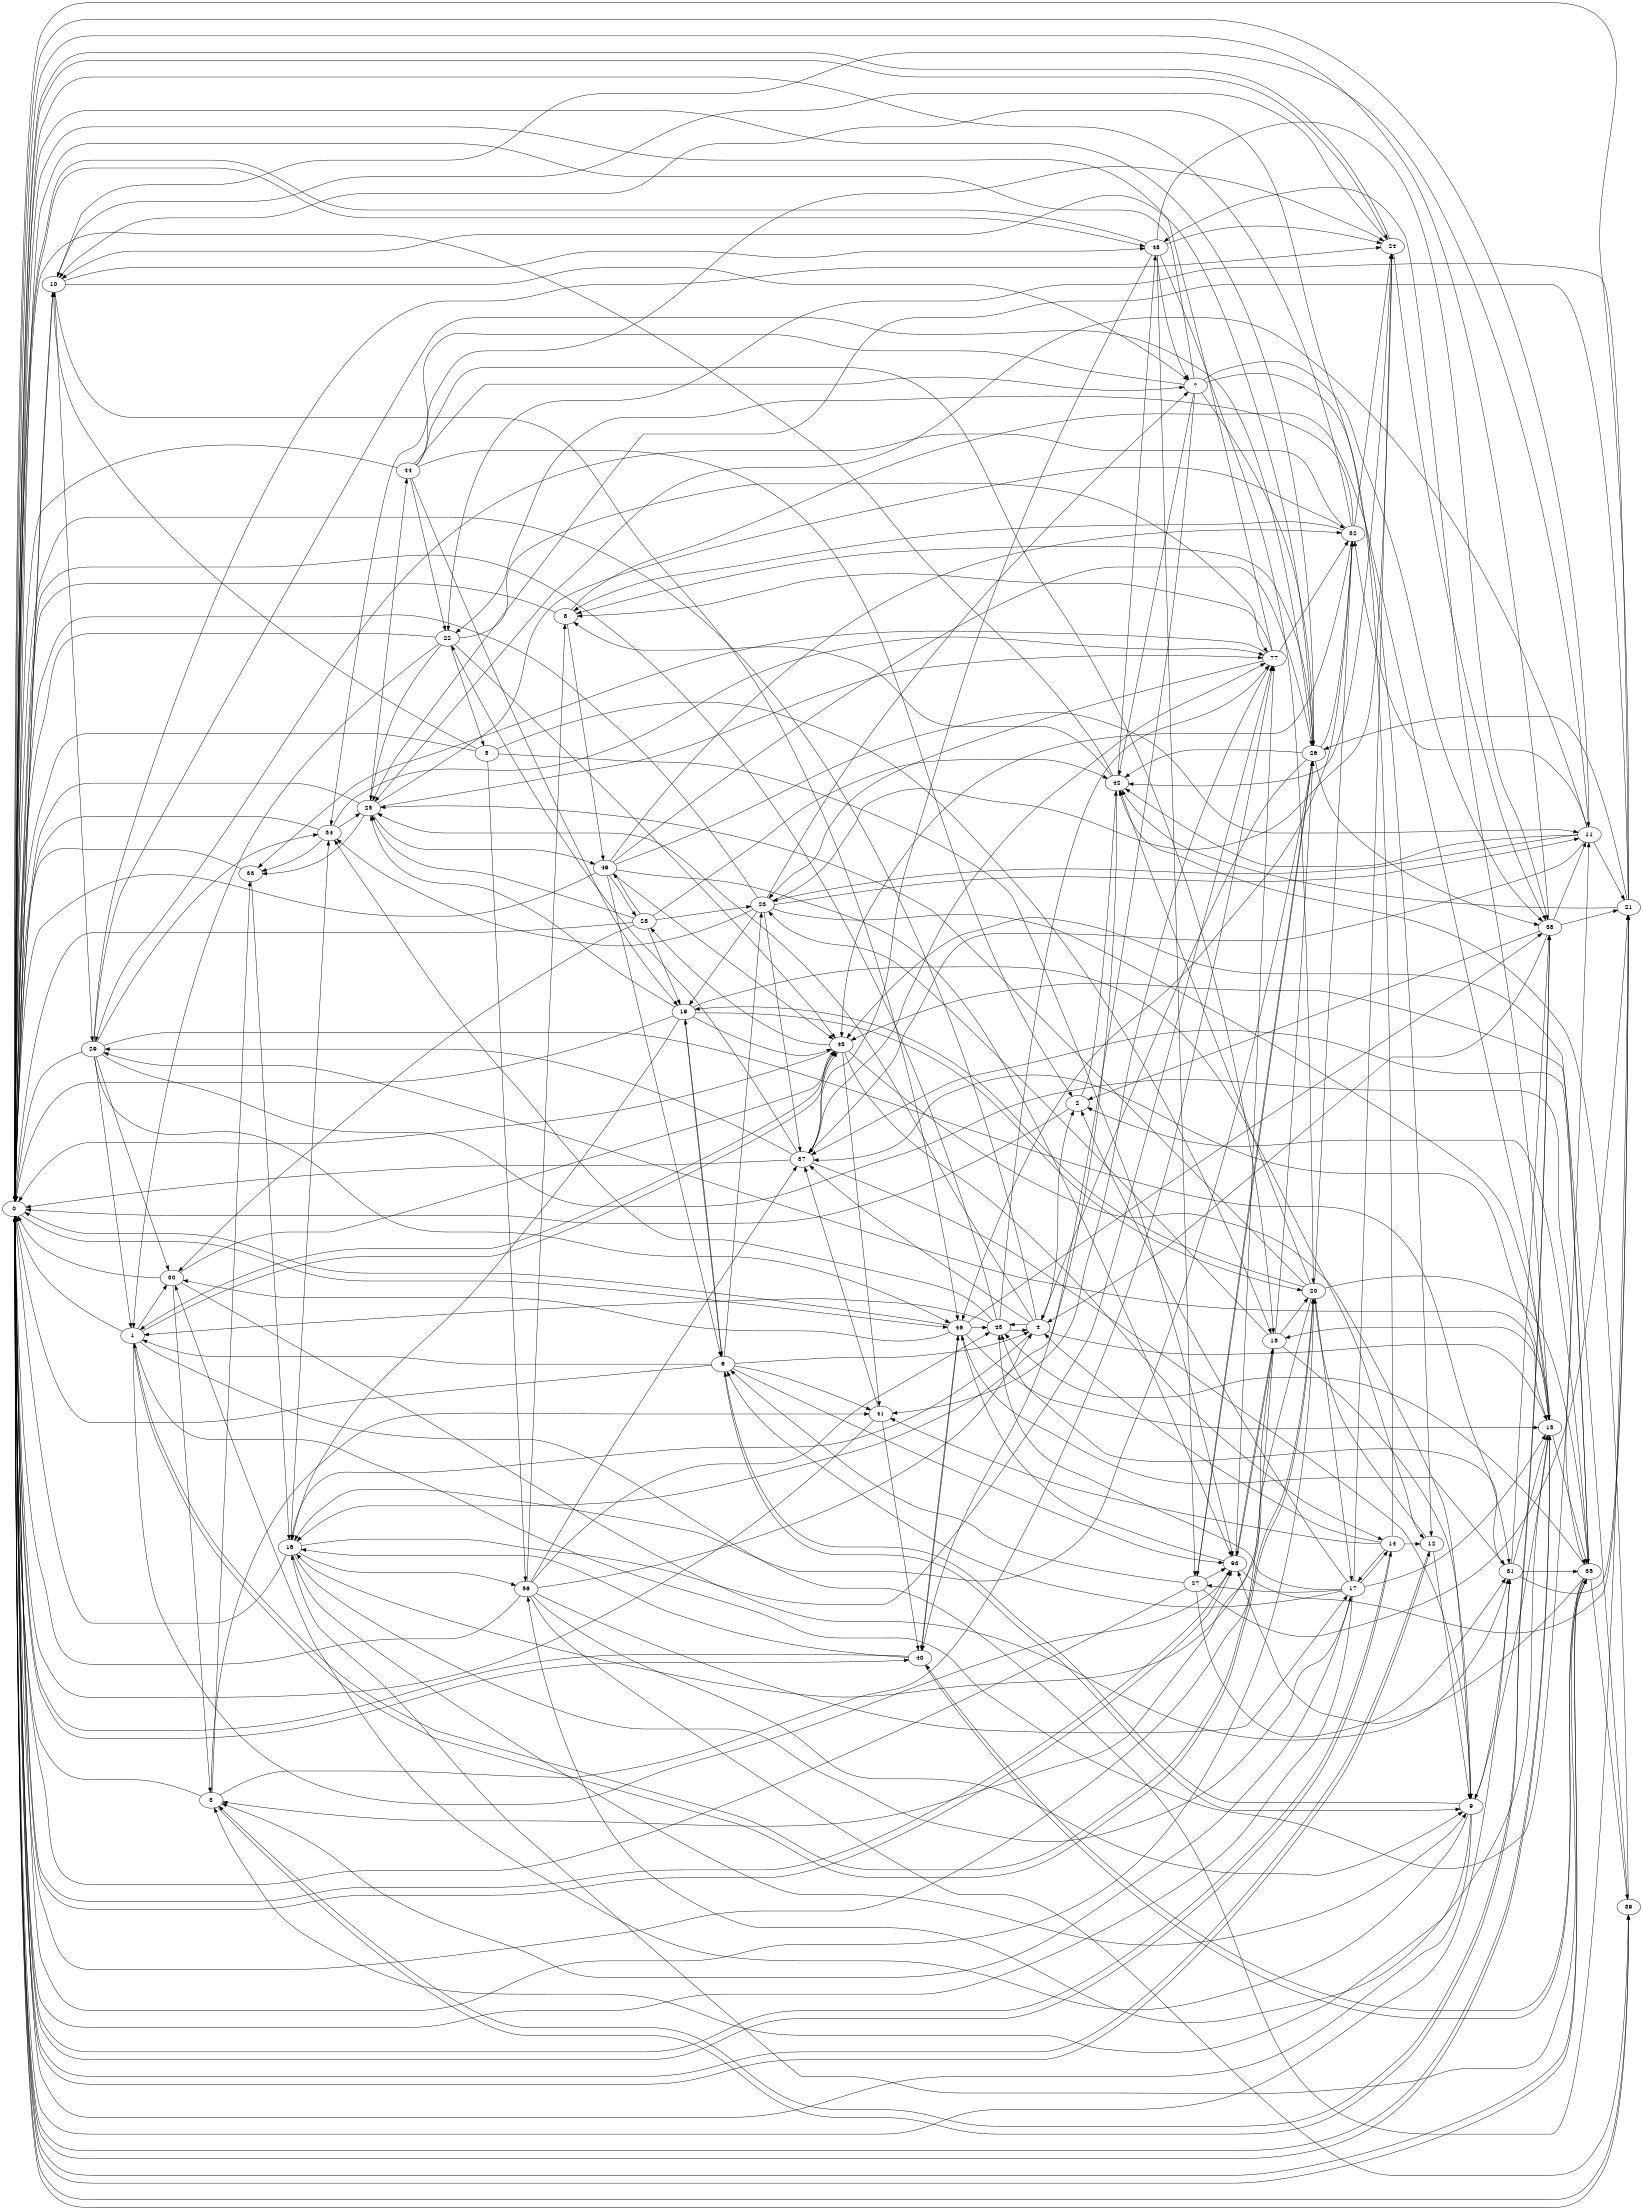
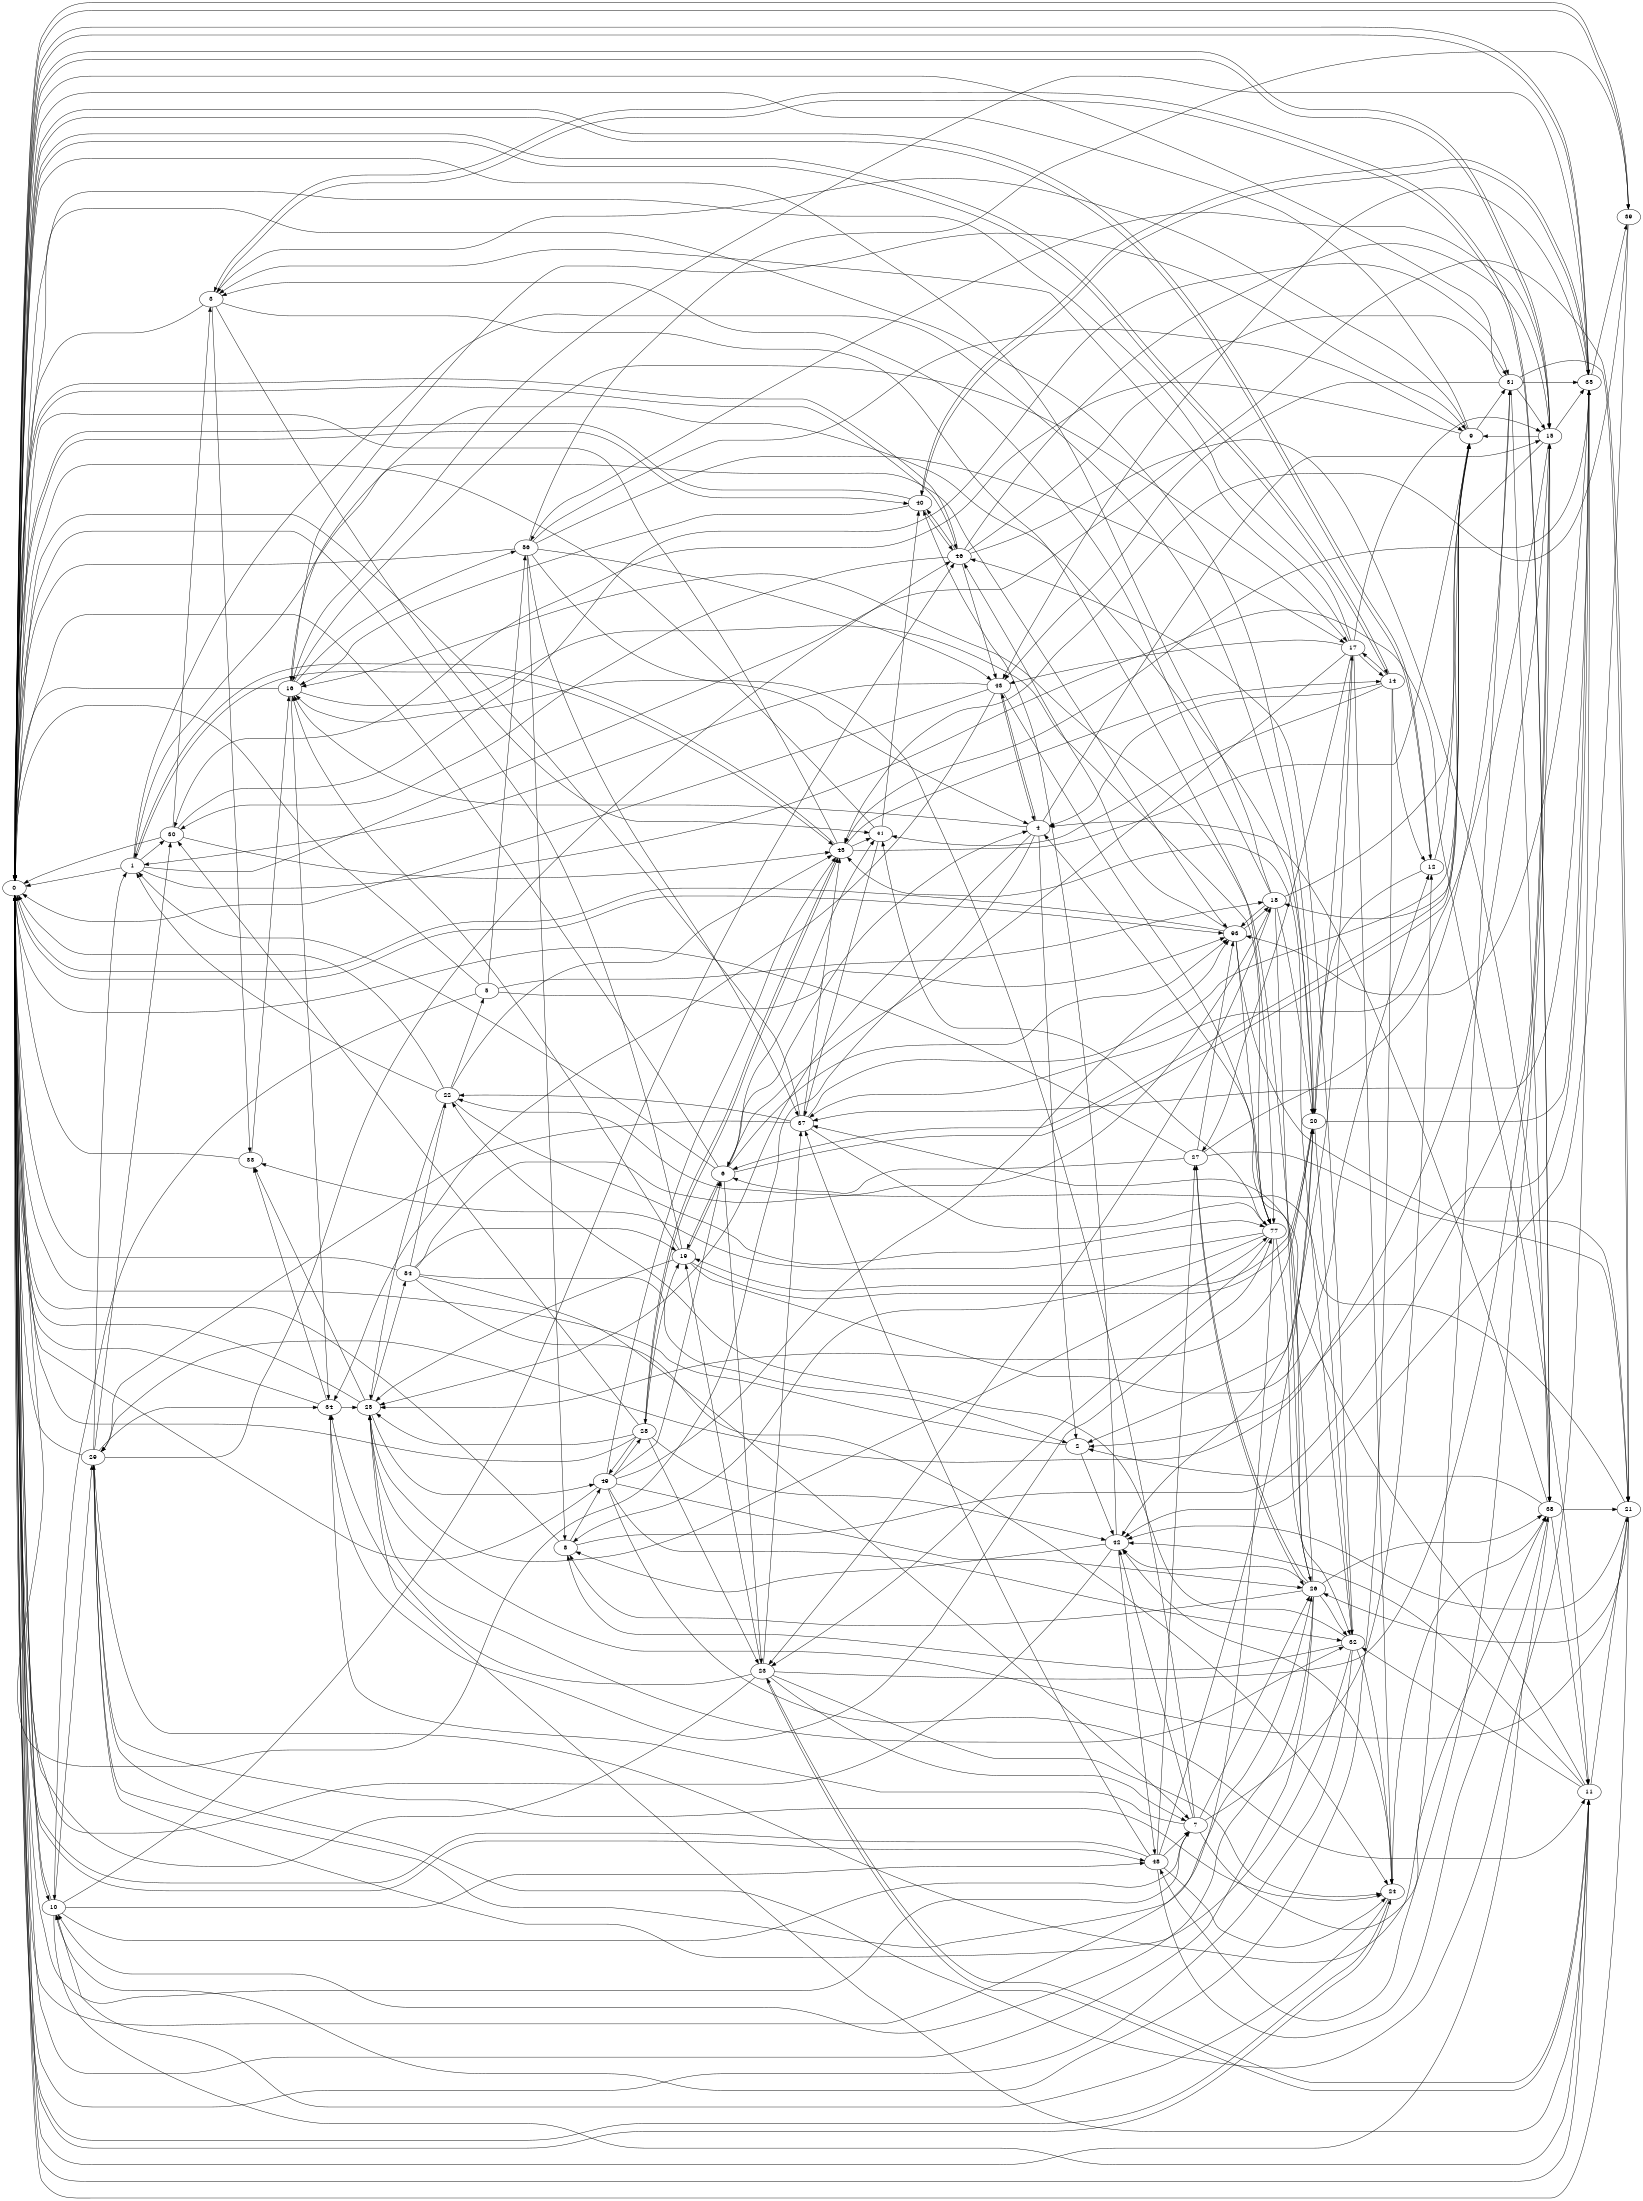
(408, 471) -> (408, 1274)
(758, 1046) -> (719, 1137)
(930, 1256) -> none
(805, 1850) -> none
